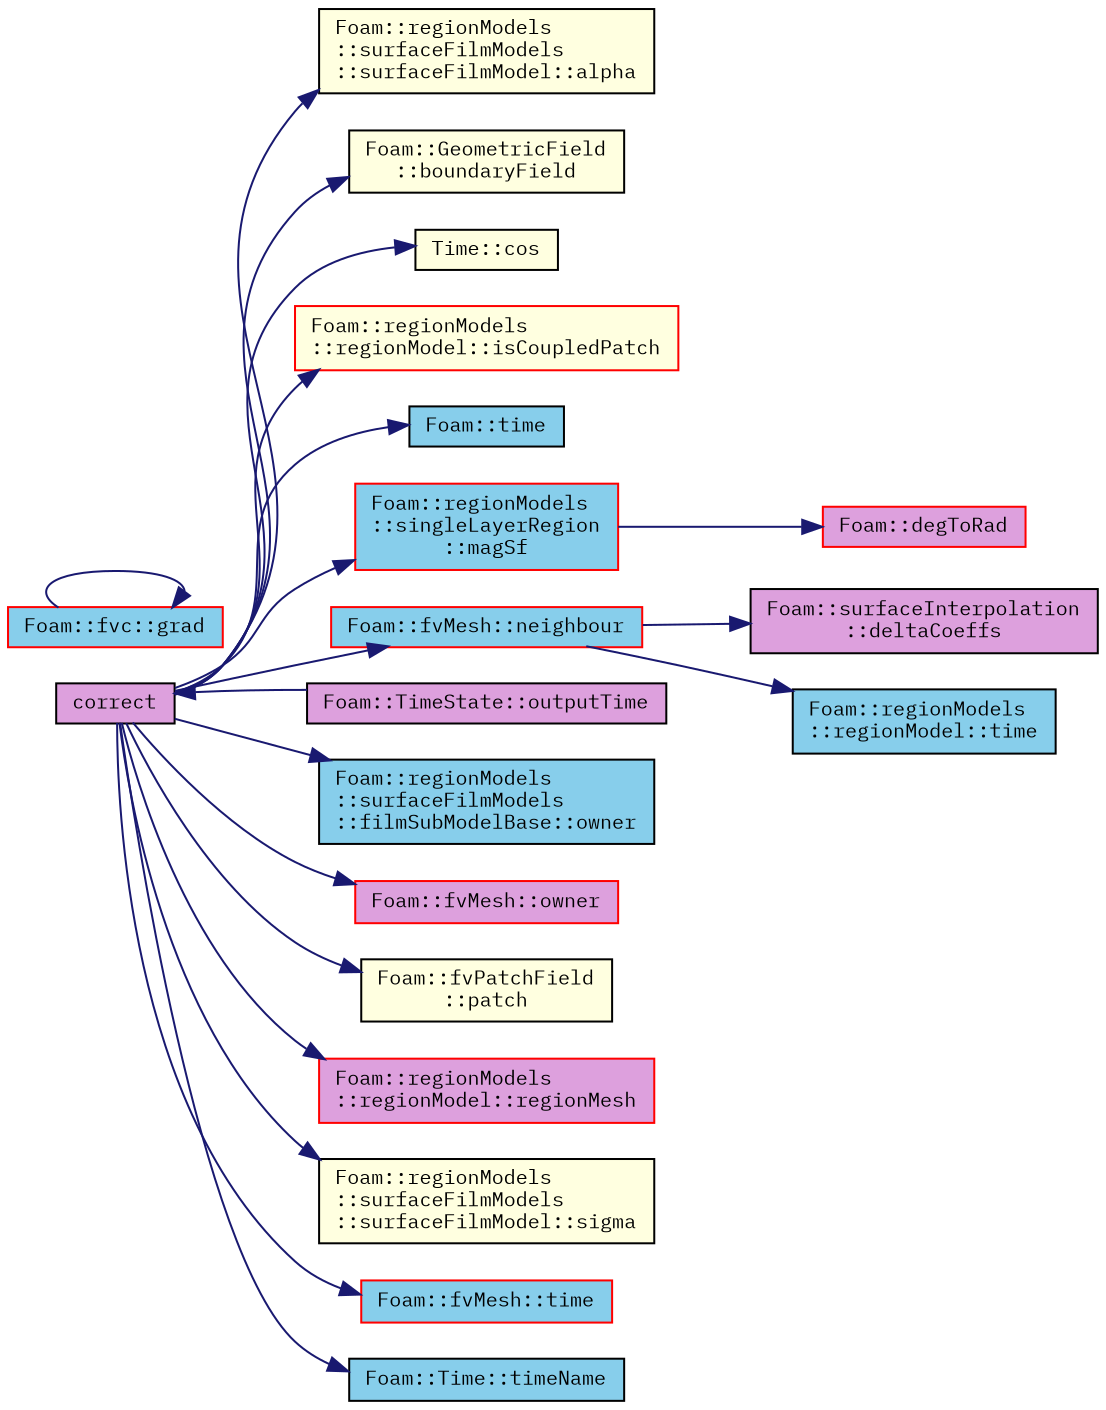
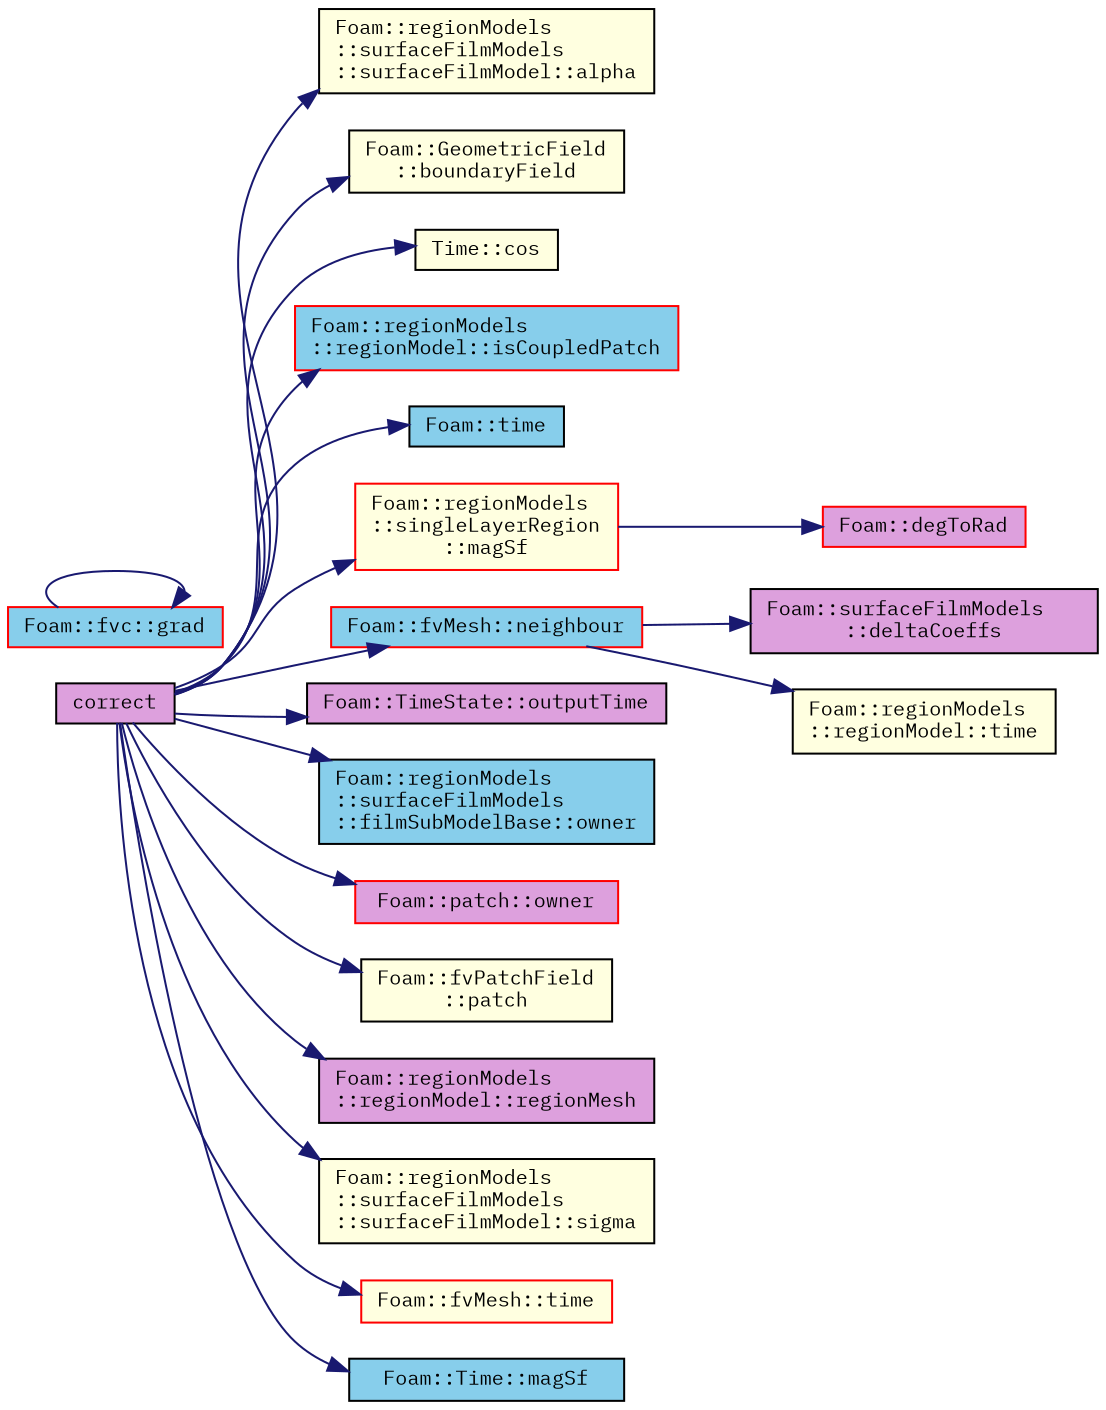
(487, 338) -> (487, 338)
(487, 527) -> (487, 527)
(924, 621) -> (924, 621)
(251, 690) -> (231, 716)
(924, 721) -> (924, 721)
(487, 902) -> (487, 902)
(487, 1091) -> (487, 1091)
(487, 1302) -> (487, 1302)
(487, 1380) -> (487, 1380)
